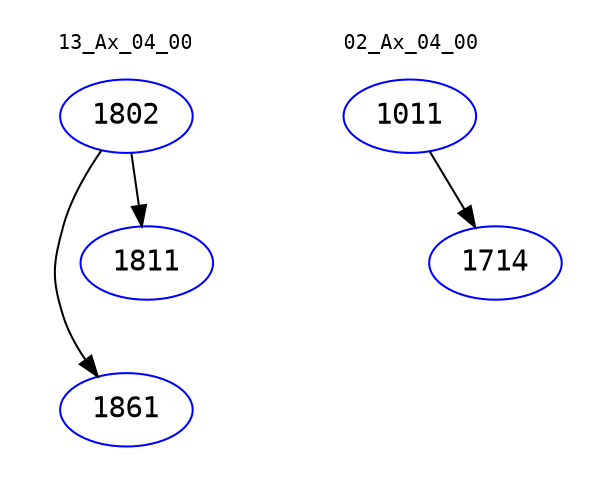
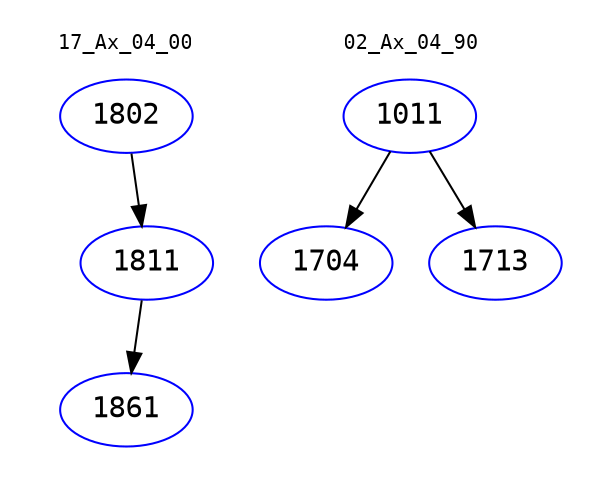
(126, 44) -> (126, 44)
(412, 44) -> (412, 44)
(57, 253) -> (138, 326)
none -> (326, 263)
(495, 263) -> (495, 263)
